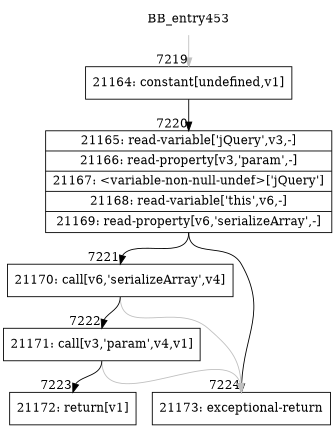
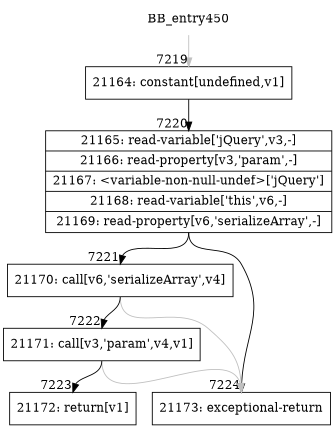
(189, 19) -> (189, 19)
